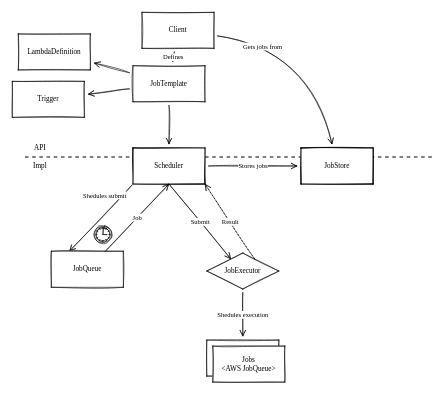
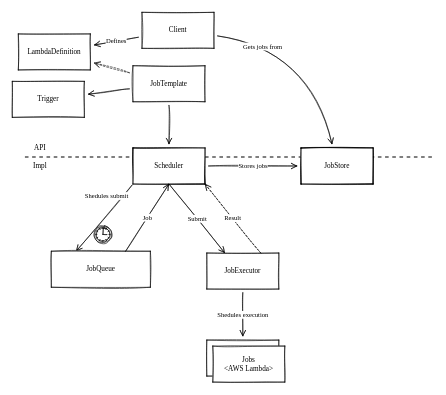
(174, 56) -> (117, 41)
(113, 68) -> (113, 68)
(87, 269) -> (101, 269)
(243, 271) -> (243, 271)
(249, 364) -> (249, 364)
